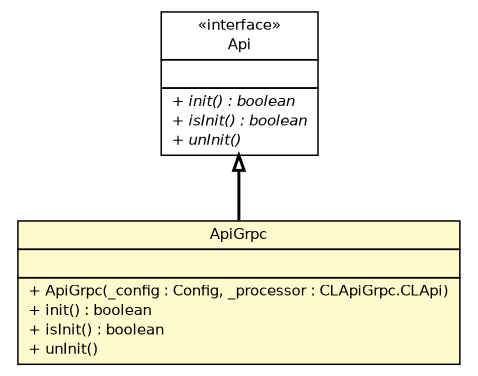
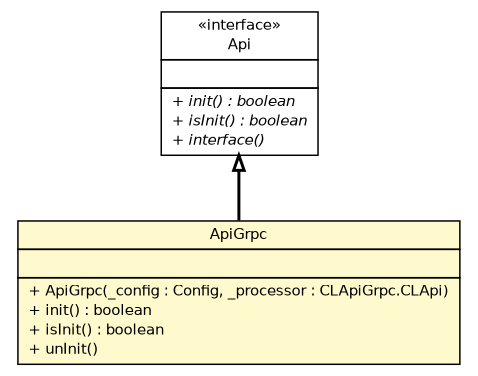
(207, 140) -> (219, 140)
